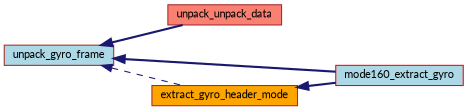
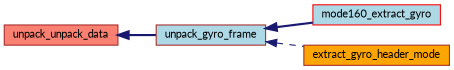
(147, 34) -> (142, 35)
(322, 84) -> none
